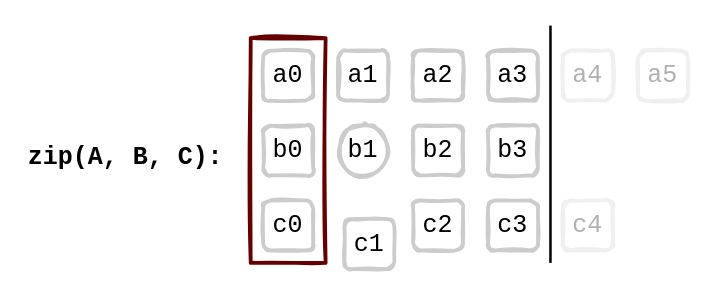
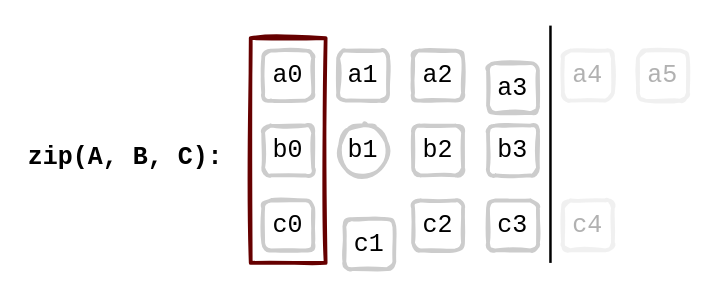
(513, 76) -> (513, 88)
